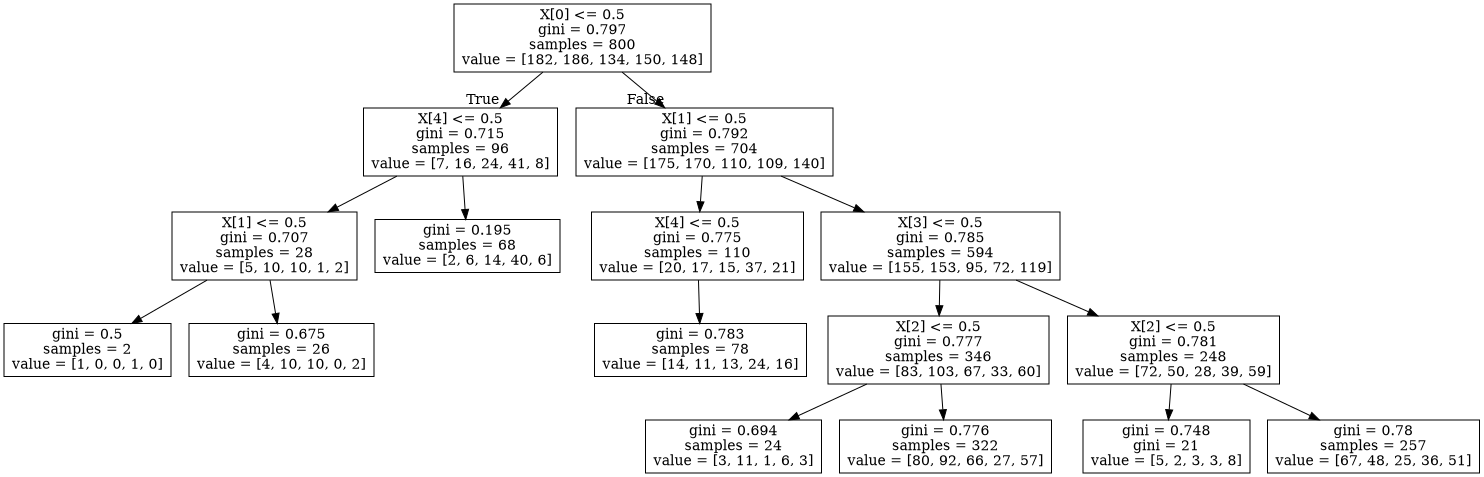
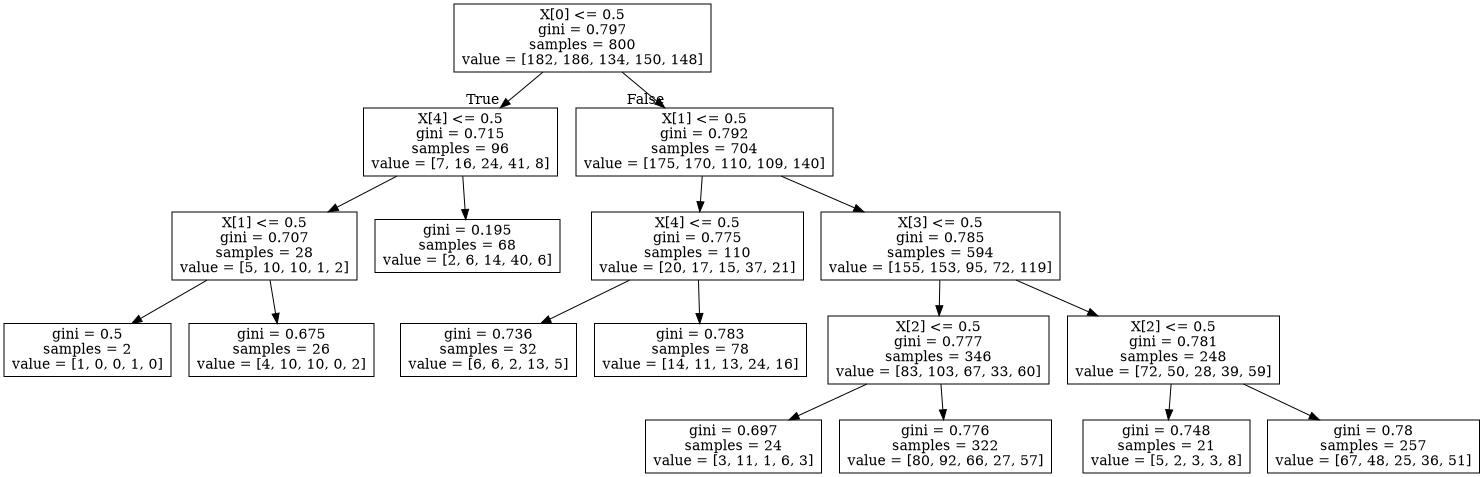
none -> (488, 350)
(734, 446) -> (734, 446)
(1166, 446) -> (1166, 446)
